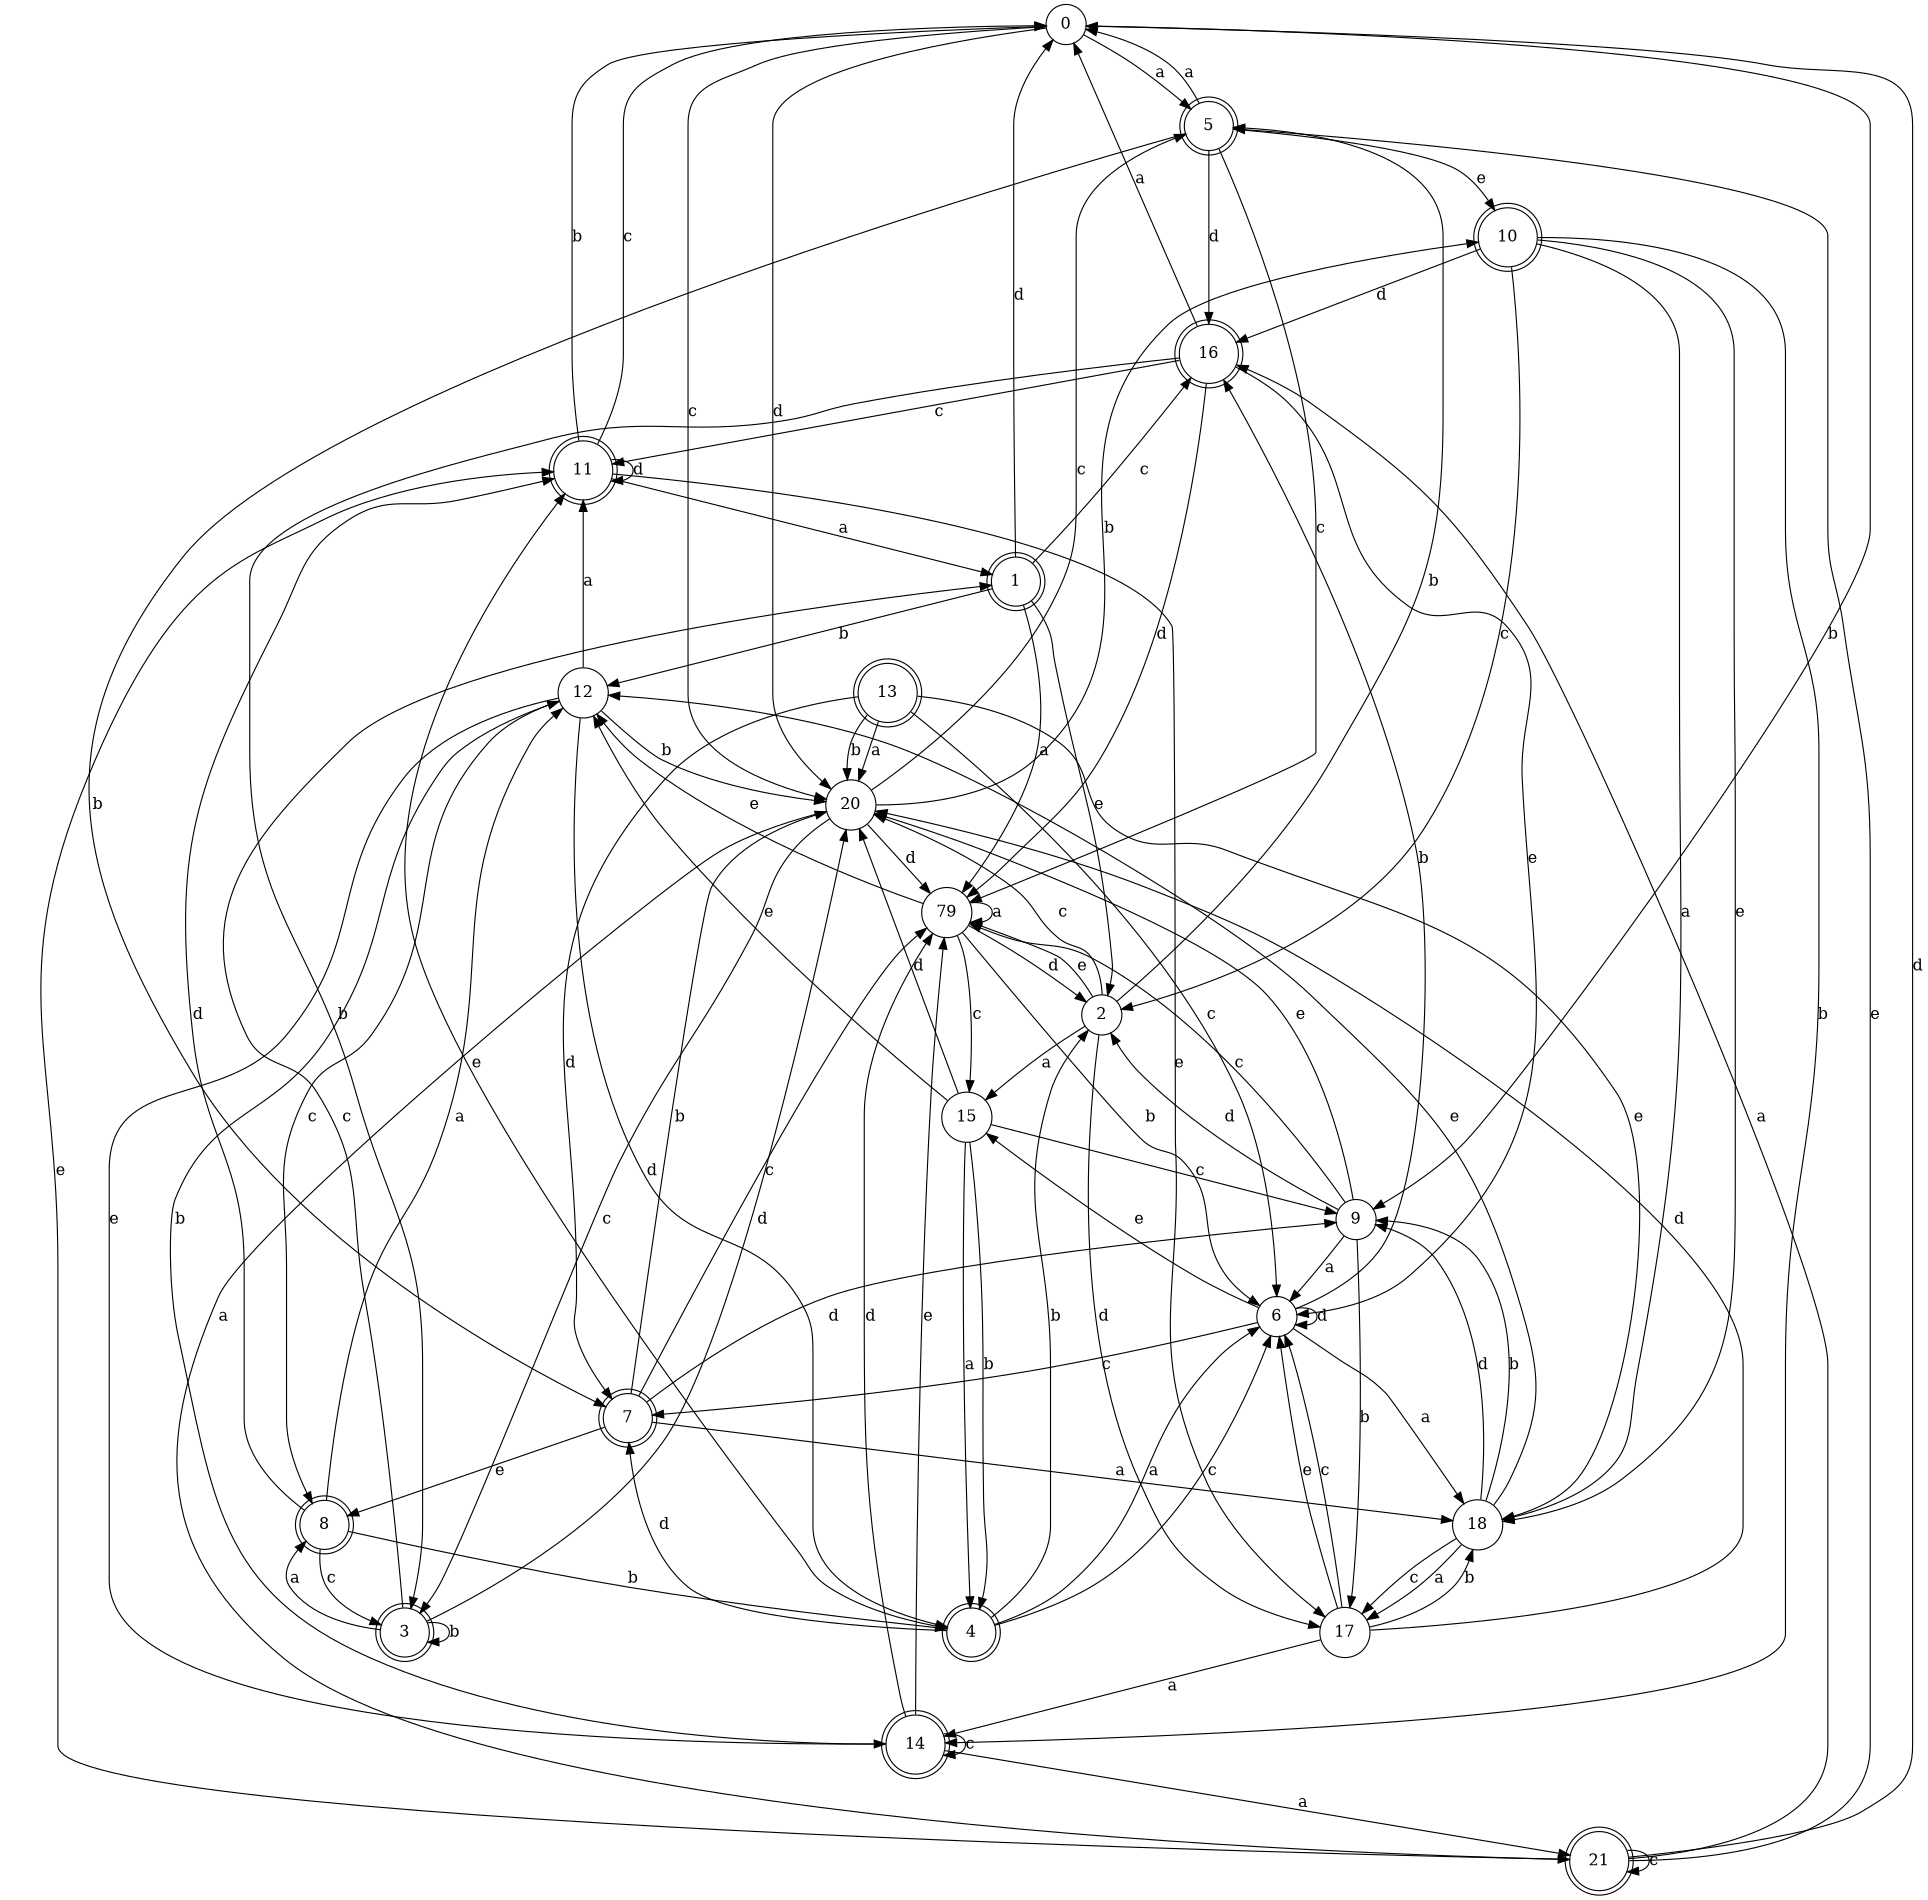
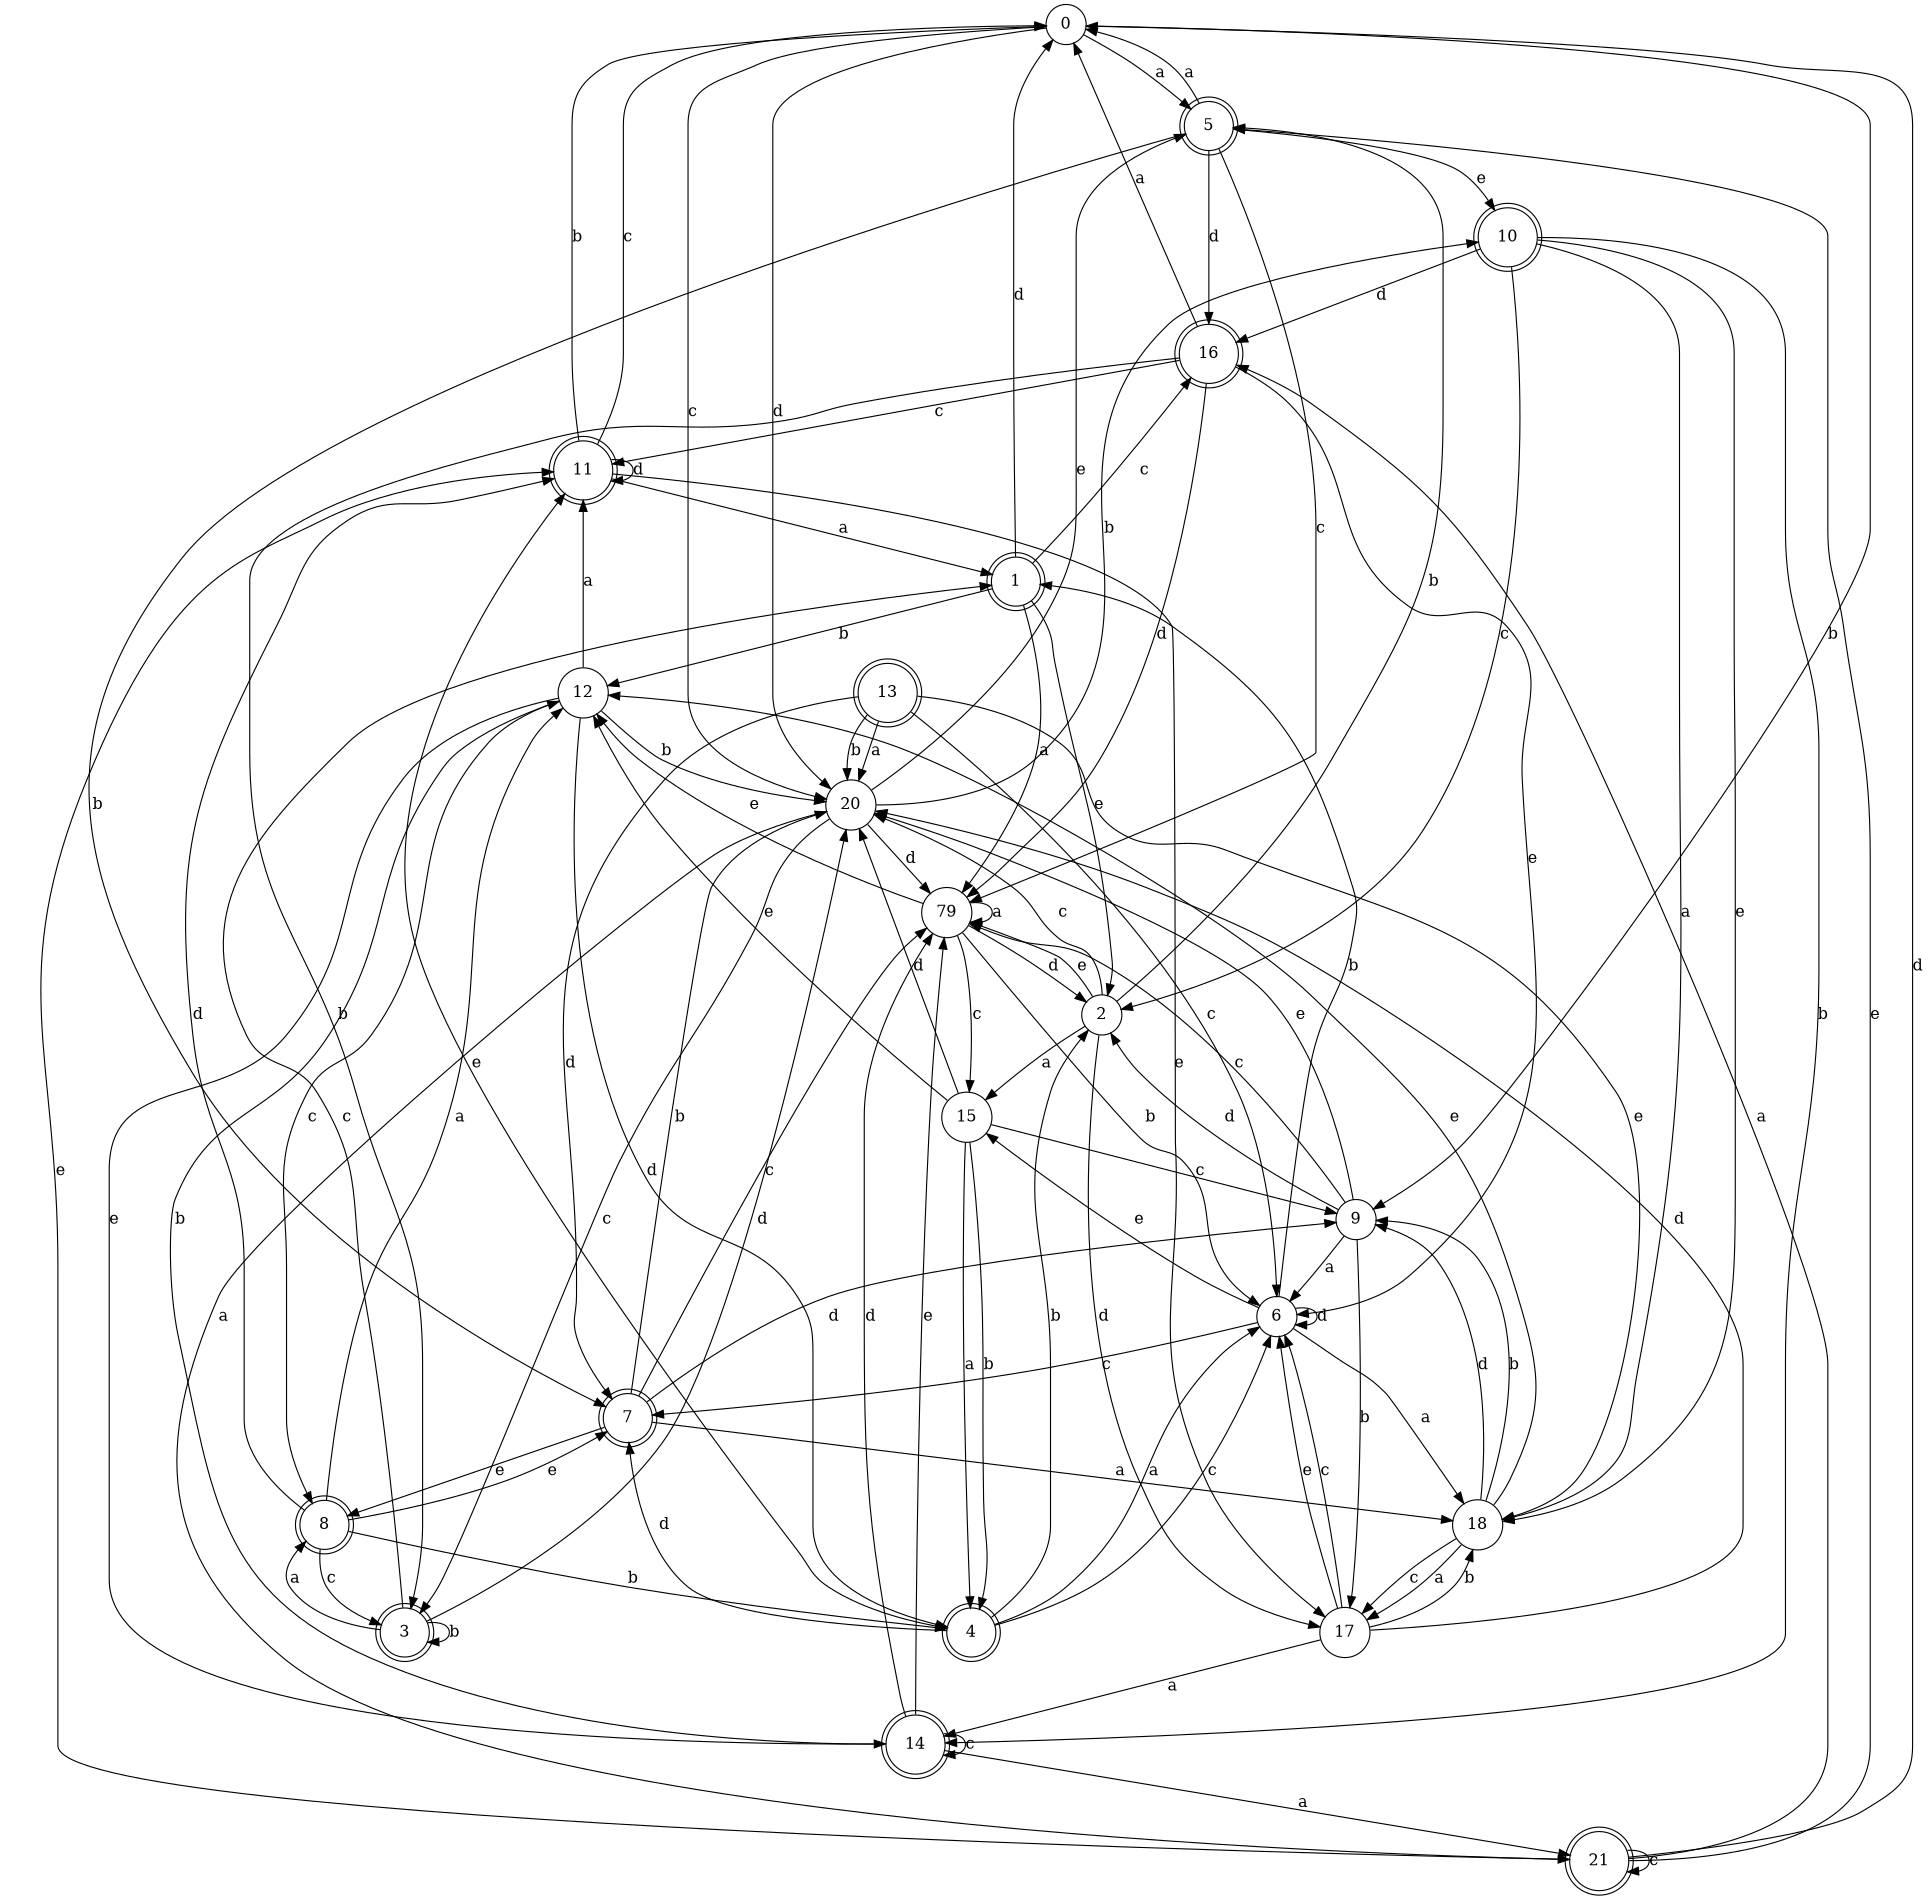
(1081, 470) -> (1081, 470)
(1417, 856) -> (1347, 871)
none -> (471, 1492)
